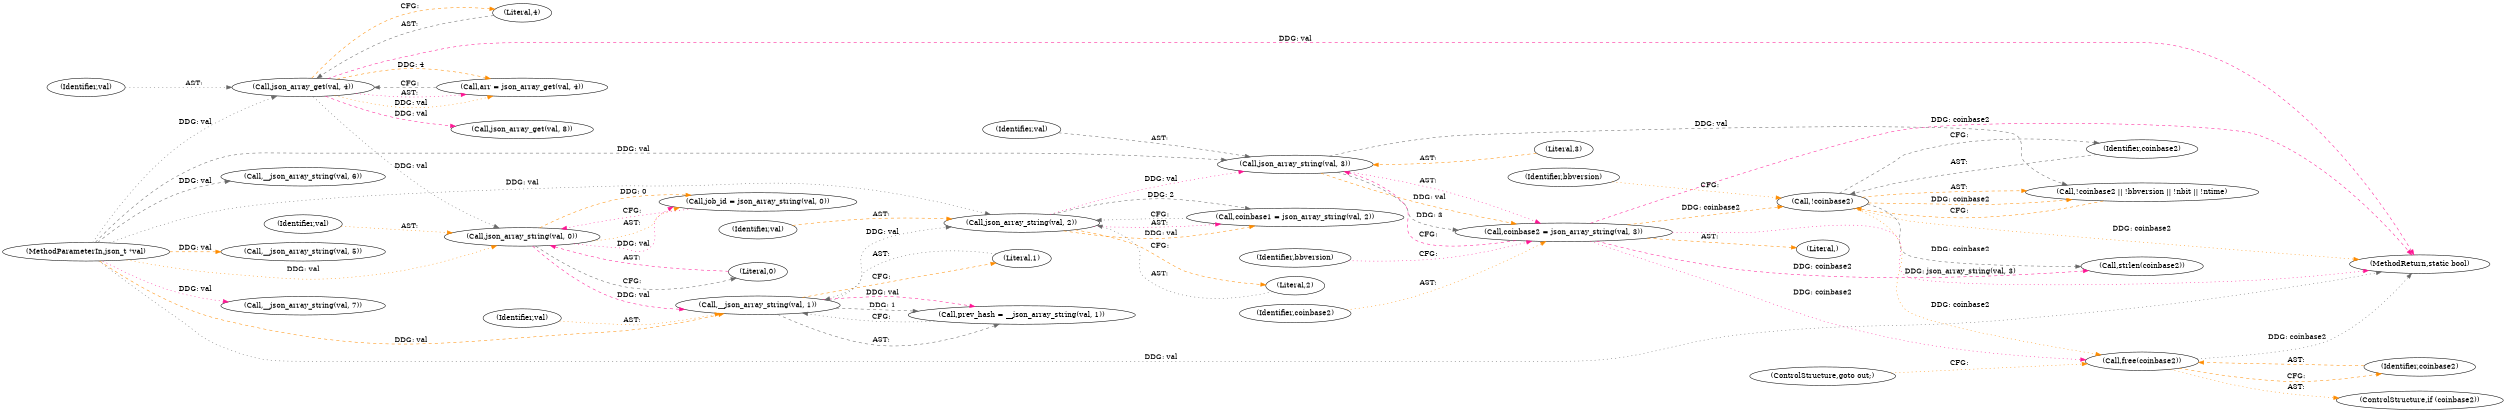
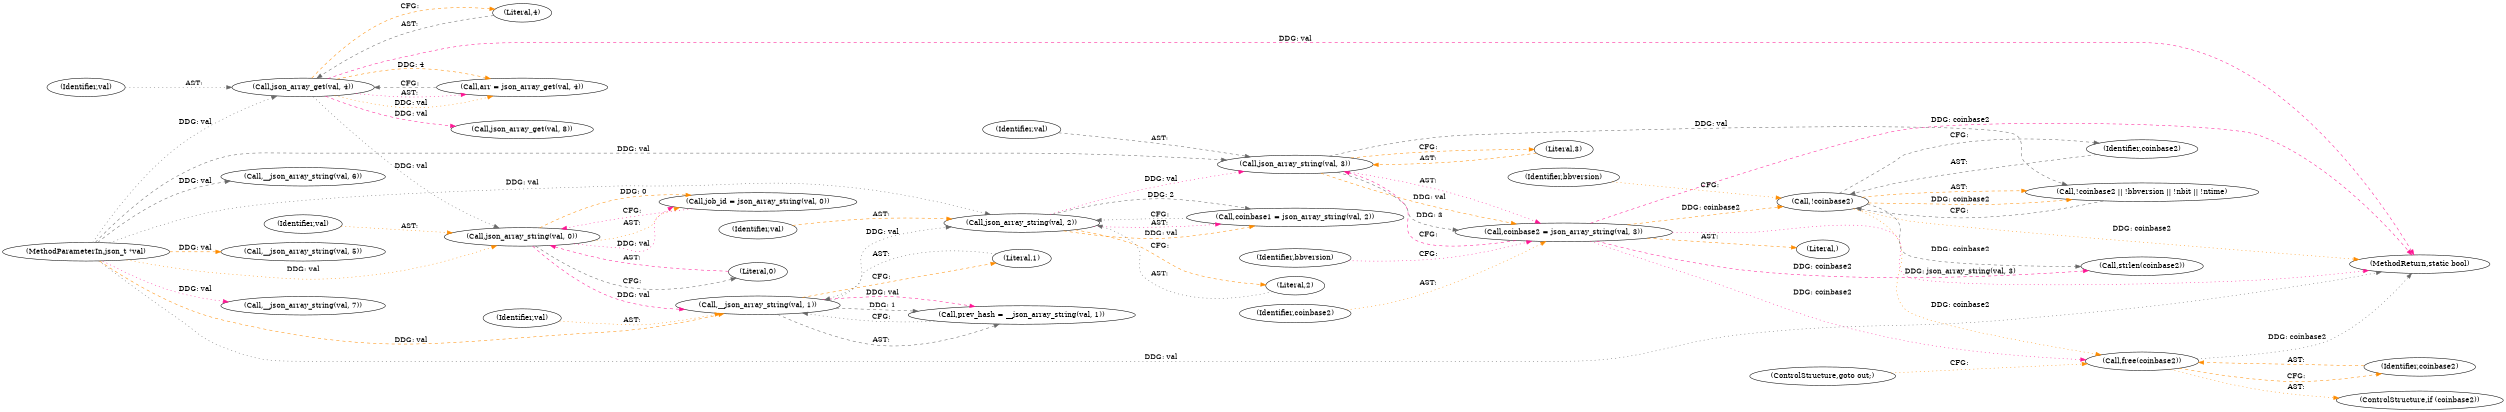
none -> (1440, 151)
(1983, 217) -> (1983, 217)
